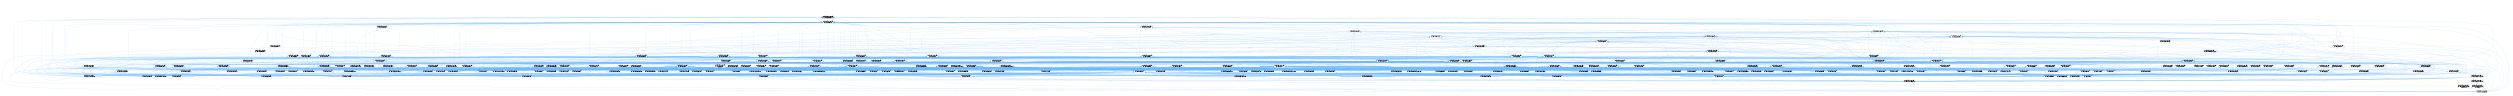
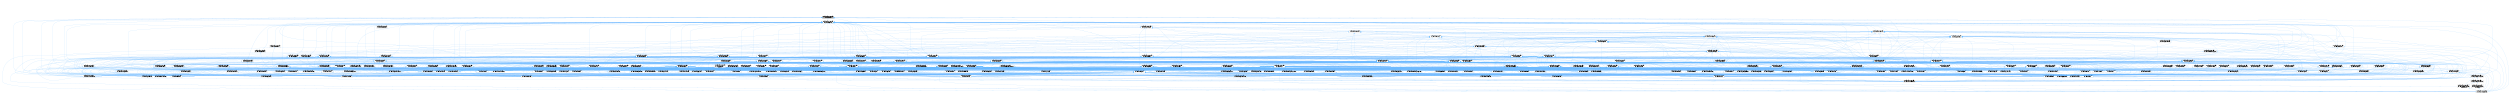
(512, 71) -> none
